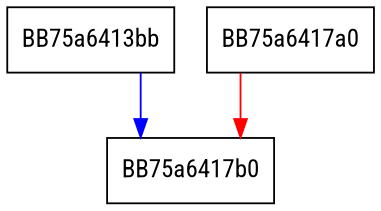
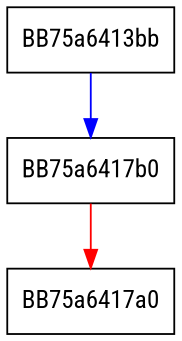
(241, 96) -> (91, 227)
